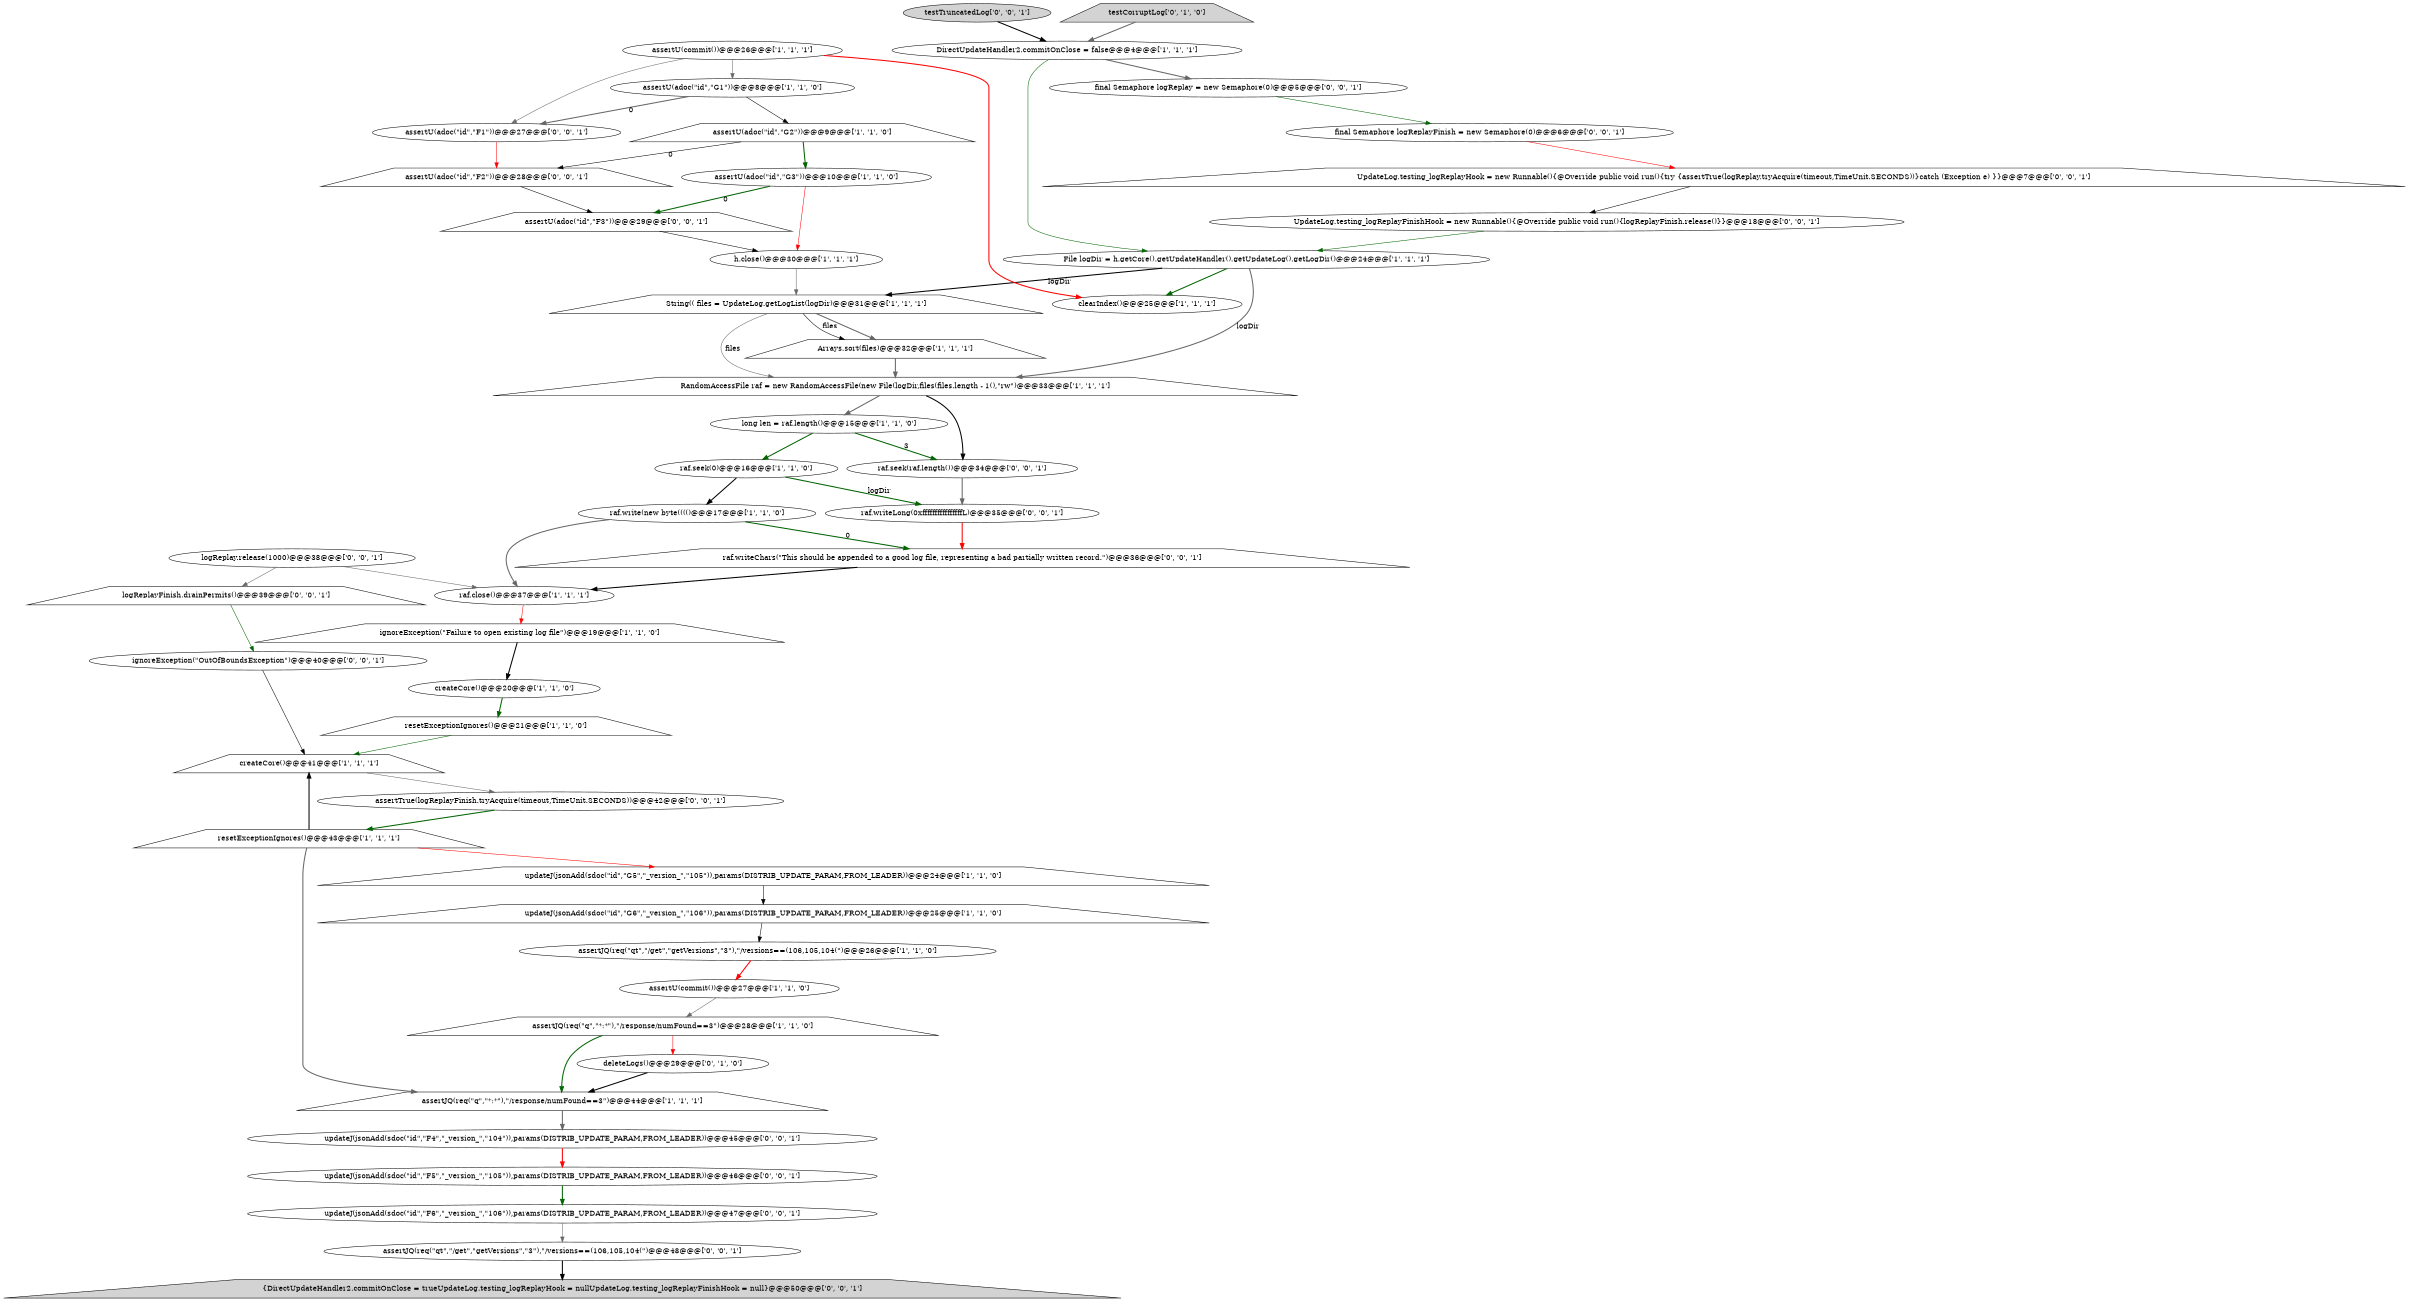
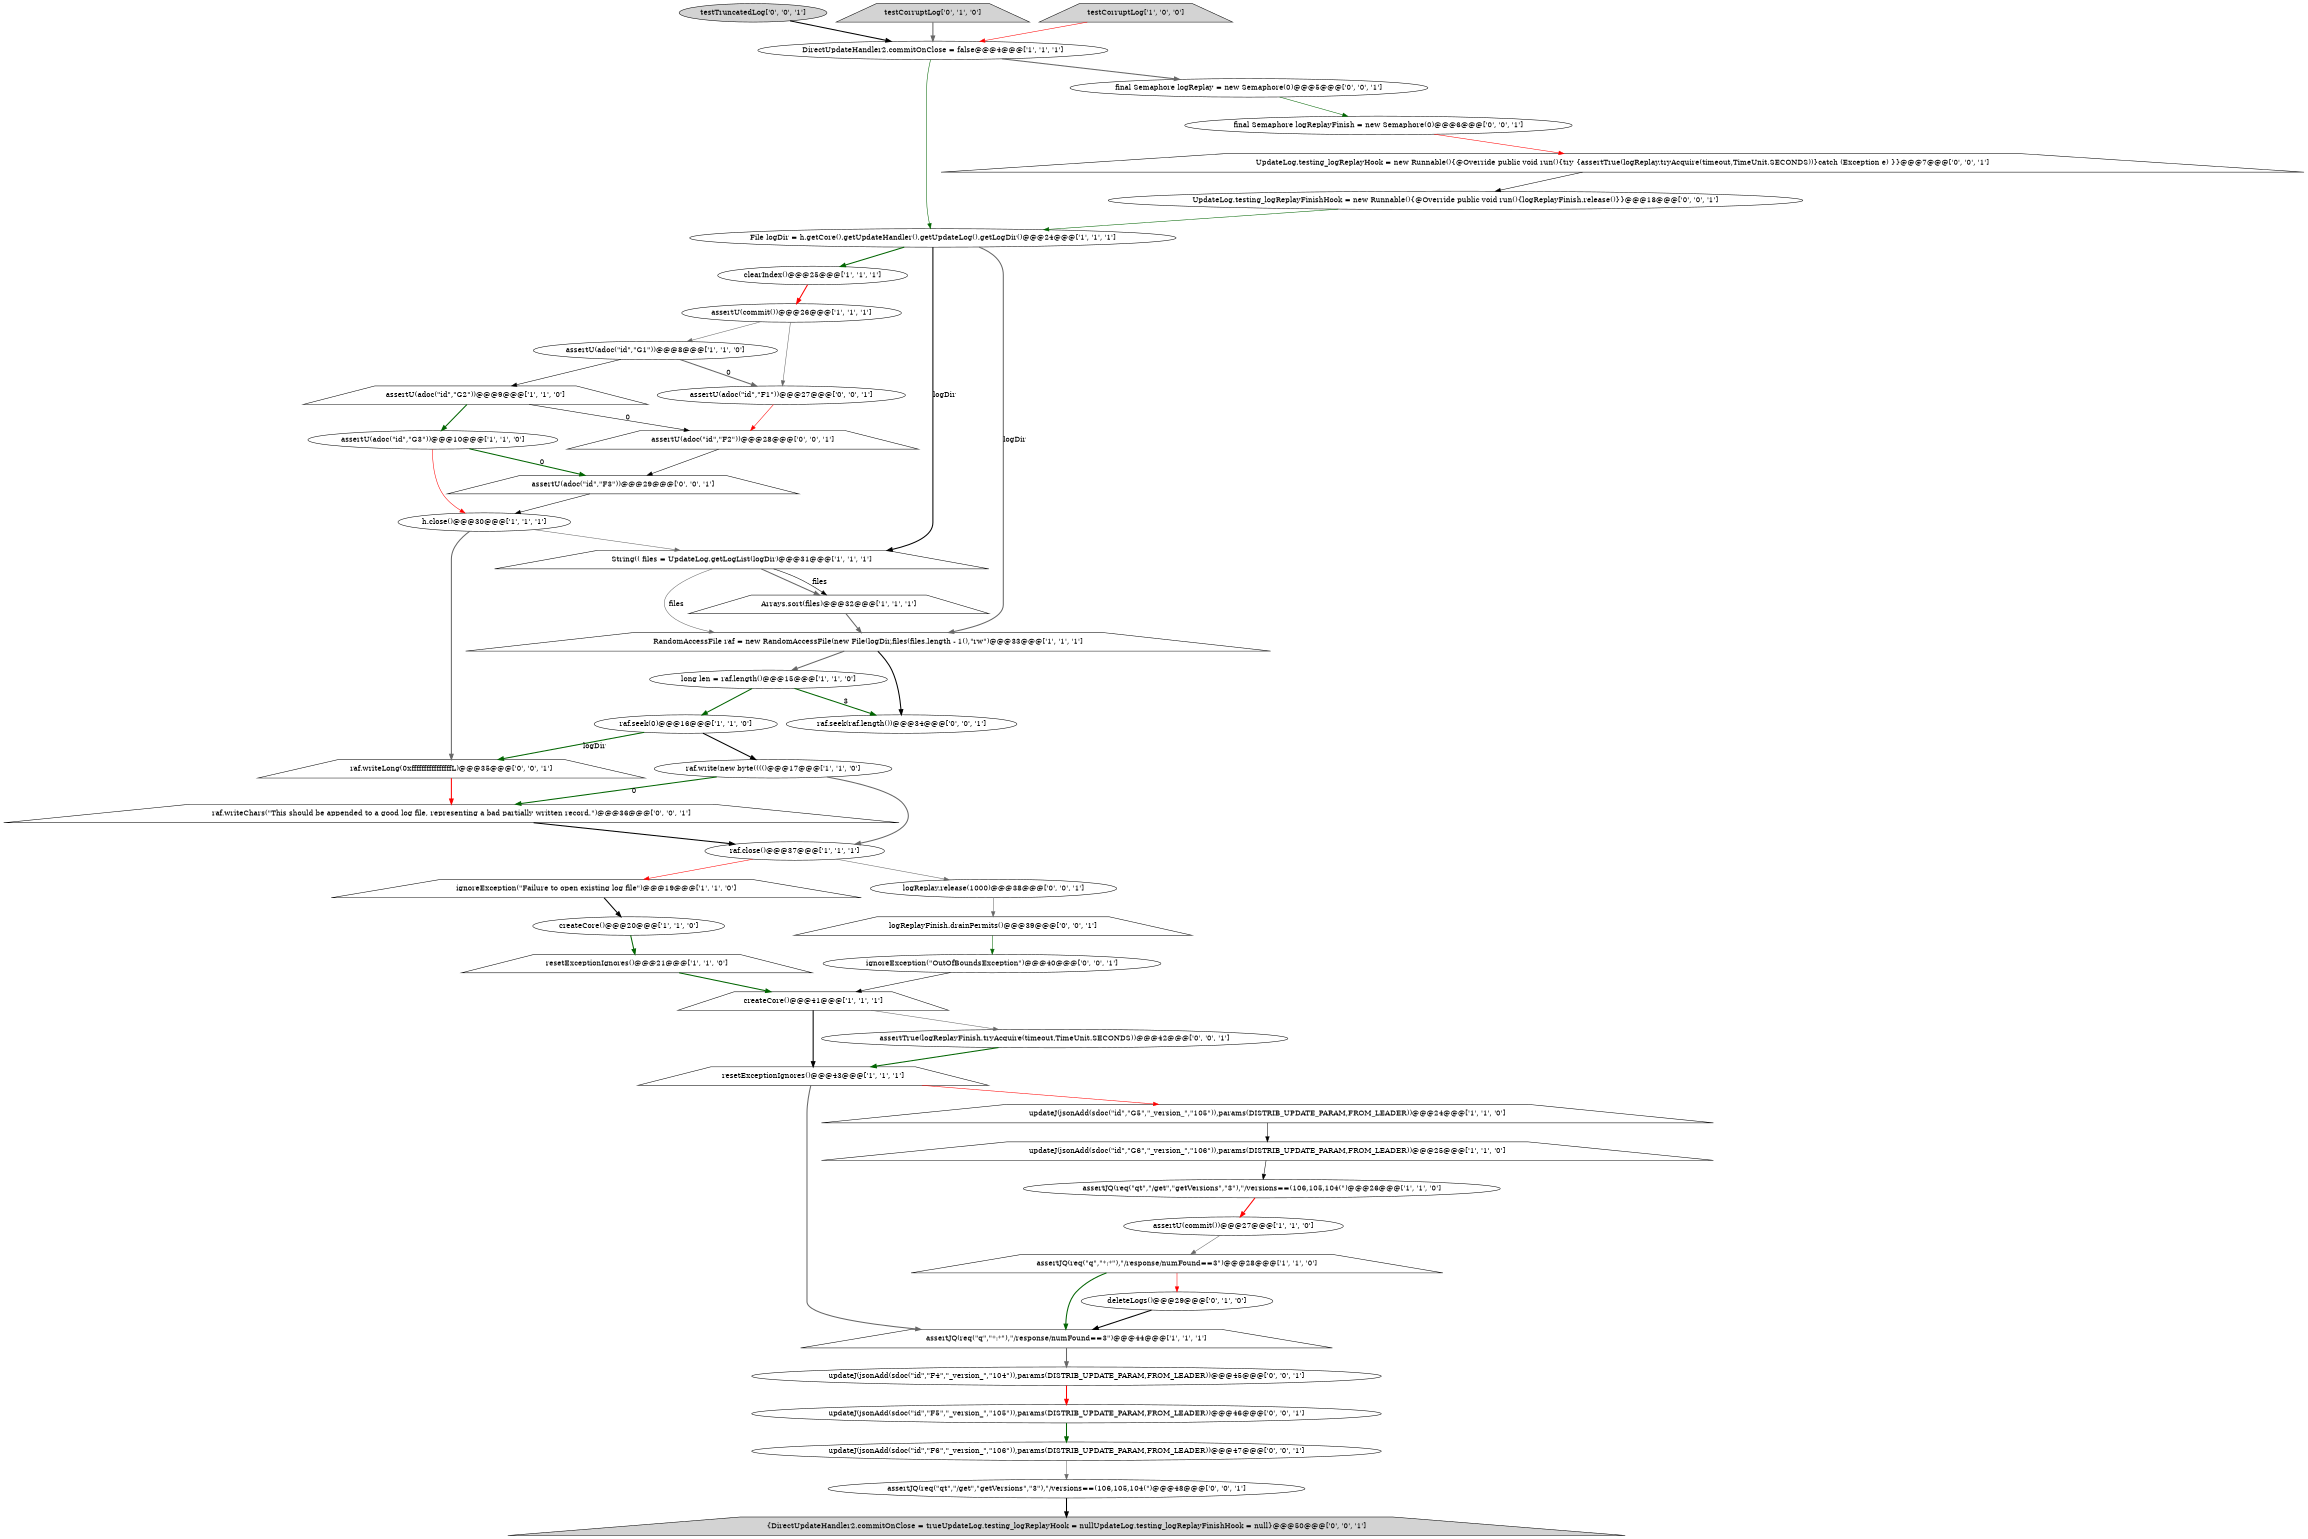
none -> (1136, 13)
(989, 138) -> (803, 292)
(962, 488) -> (451, 639)
(962, 513) -> (451, 769)
(407, 577) -> (890, 869)
(405, 744) -> (722, 982)
(309, 804) -> (813, 1036)
